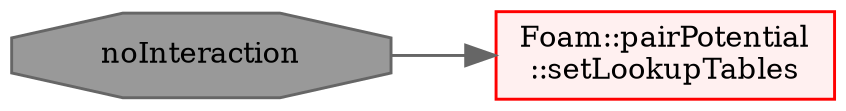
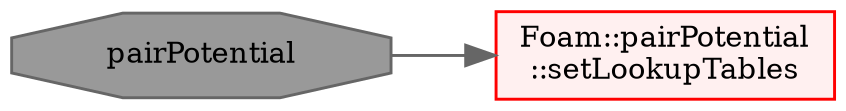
(201, 55) -> (201, 55)
